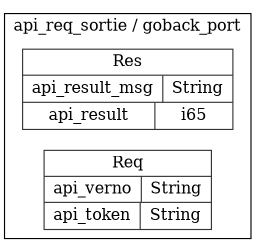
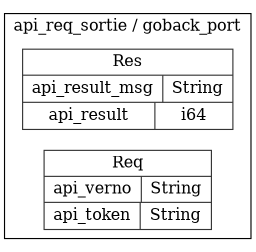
(194, 115) -> (194, 115)
